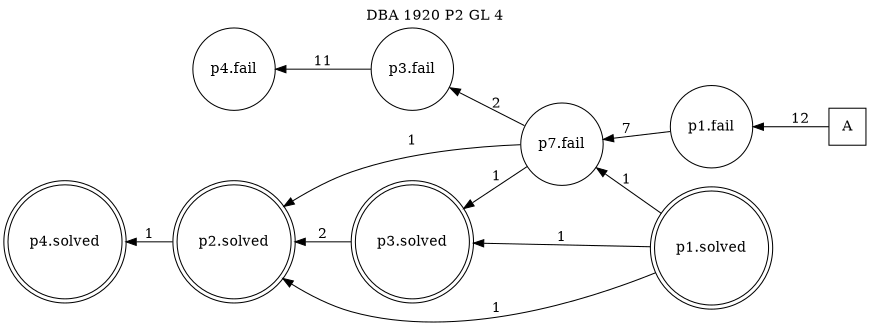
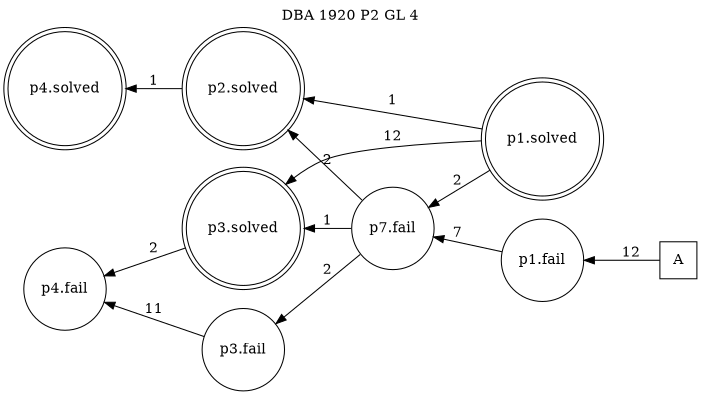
(412, 141) -> (328, 160)
(627, 180) -> (458, 181)
(562, 237) -> (393, 136)
(328, 242) -> (150, 260)
